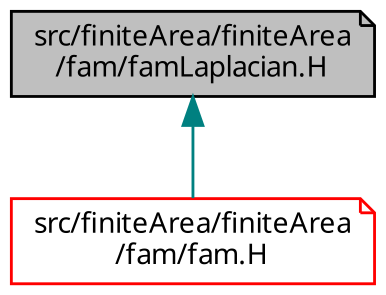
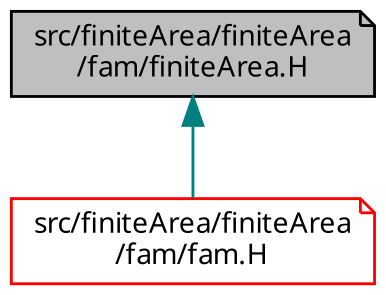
(193, 54) -> (193, 54)
